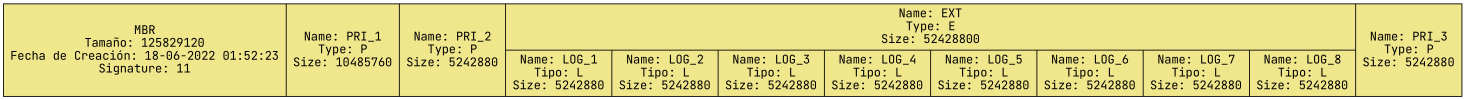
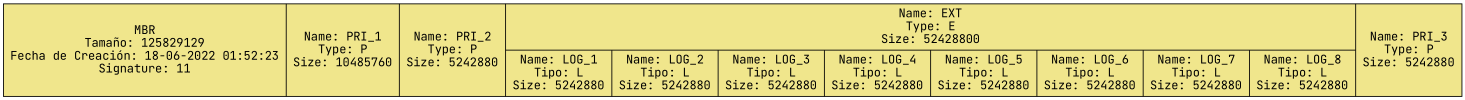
(145, 43) -> (145, 43)
